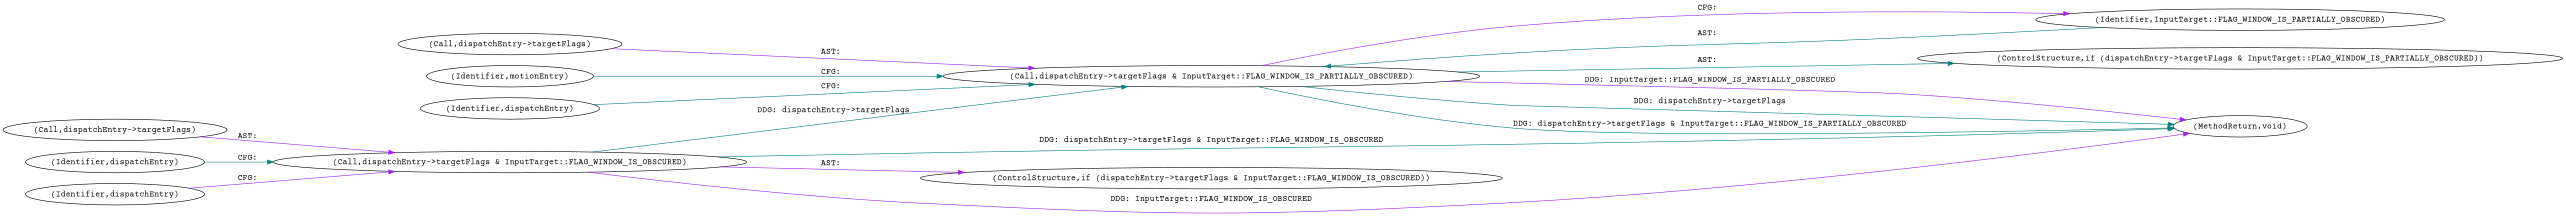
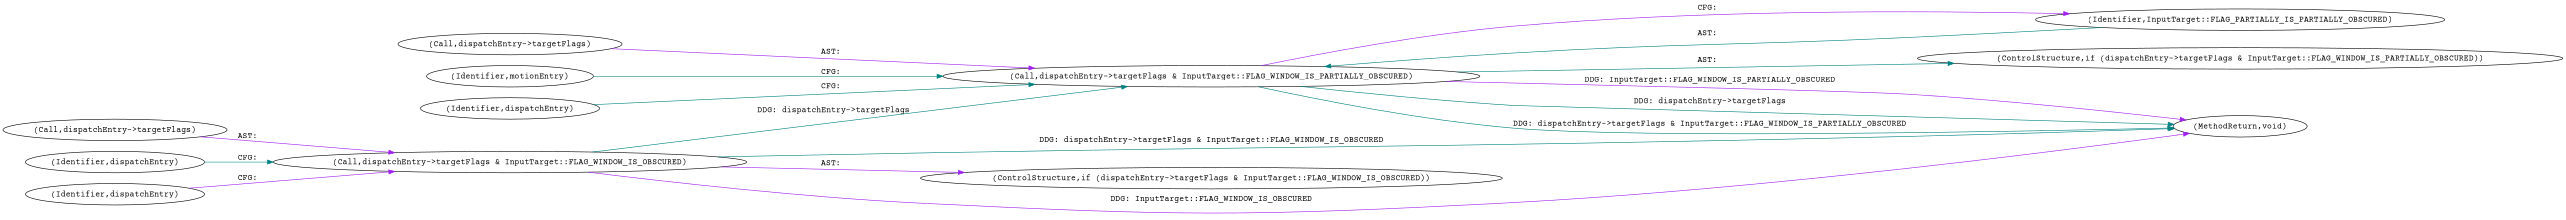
(2240, 20) -> (2240, 20)
